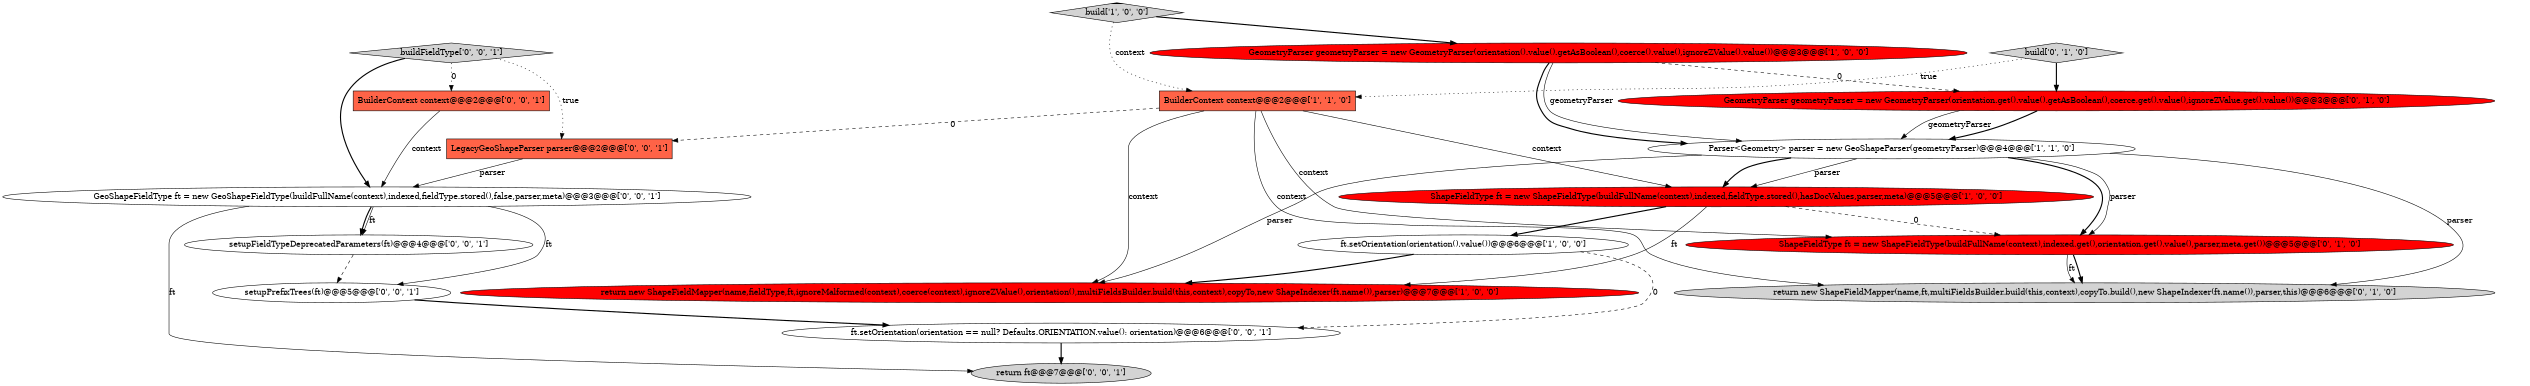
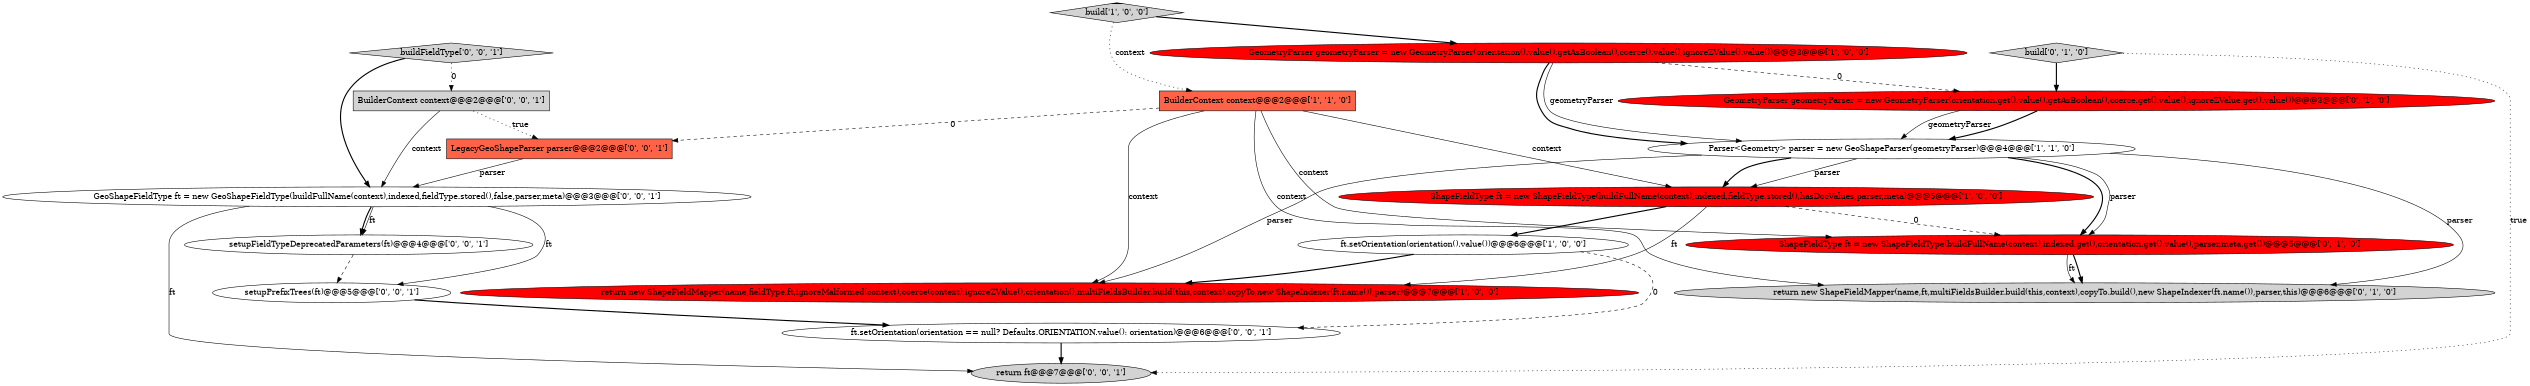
(546, 82) -> (503, 124)
(1694, 88) -> (2151, 361)
(451, 101) -> (451, 101)
